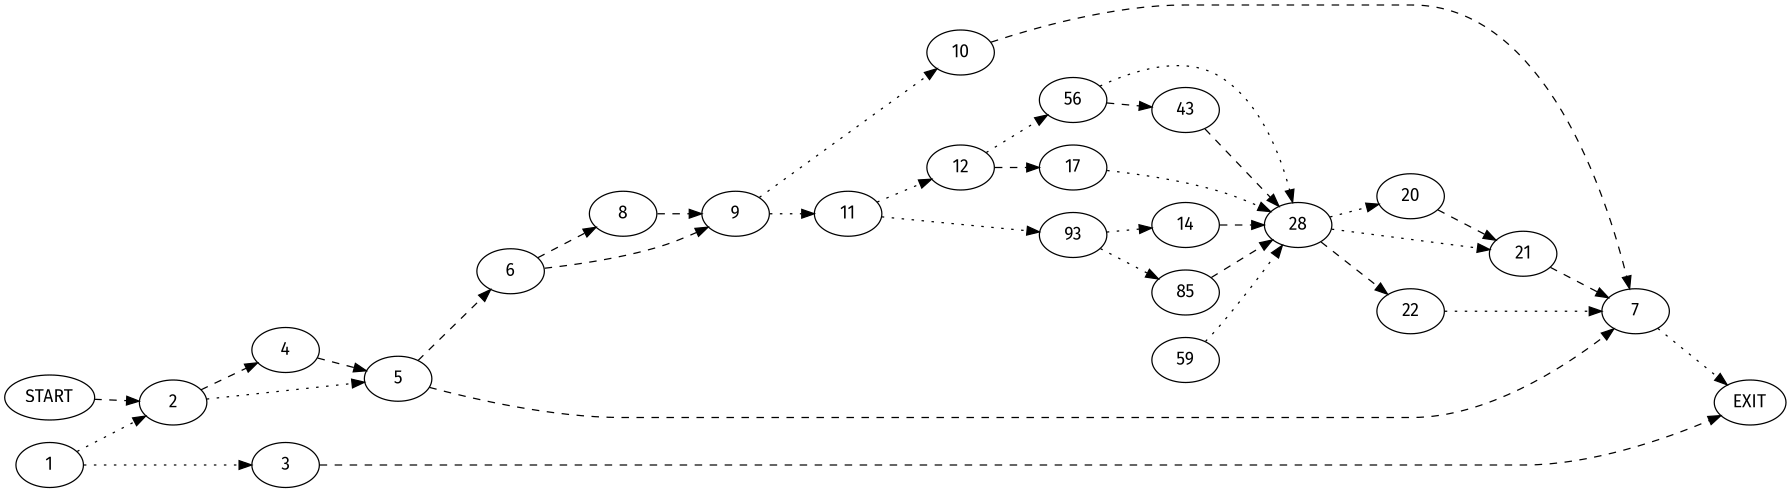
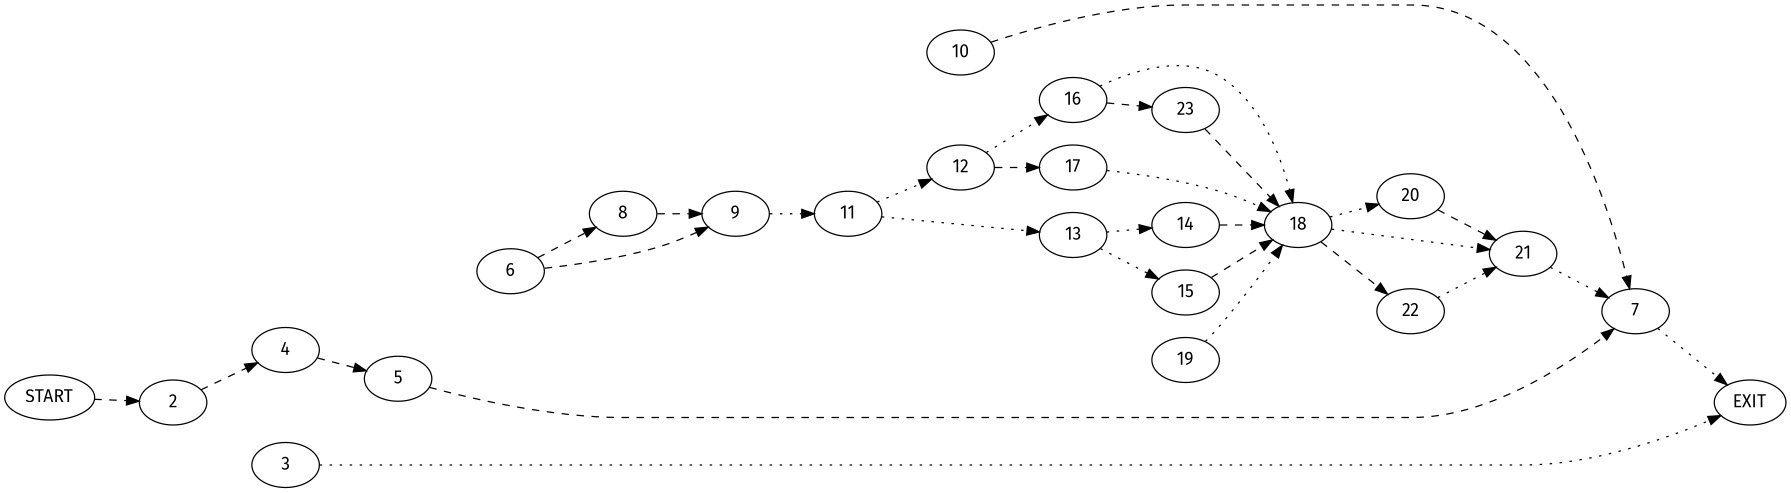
(1073, 100) -> (1073, 100)
(1186, 110) -> (1186, 110)
(843, 137) -> none
(1298, 225) -> (1298, 225)
(1073, 235) -> (1073, 235)
(1574, 280) -> (1574, 280)
(1186, 292) -> (1186, 292)
(1517, 311) -> (1461, 285)
(450, 330) -> none
(1186, 360) -> (1186, 360)
(279, 391) -> none
(50, 465) -> none
(1018, 465) -> (1018, 465)
